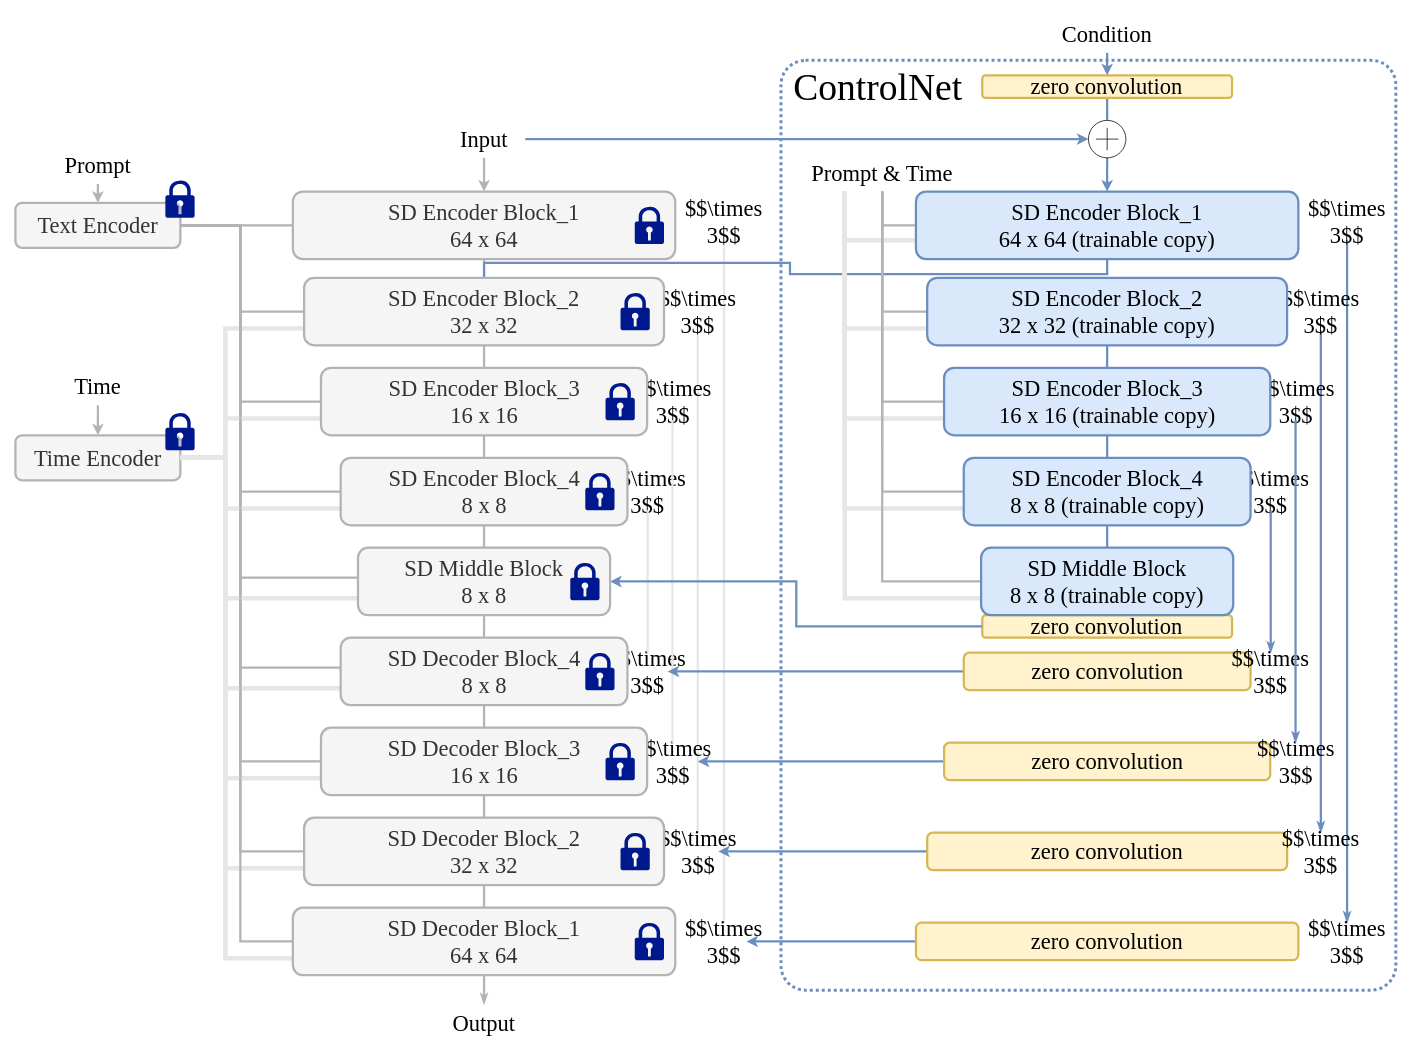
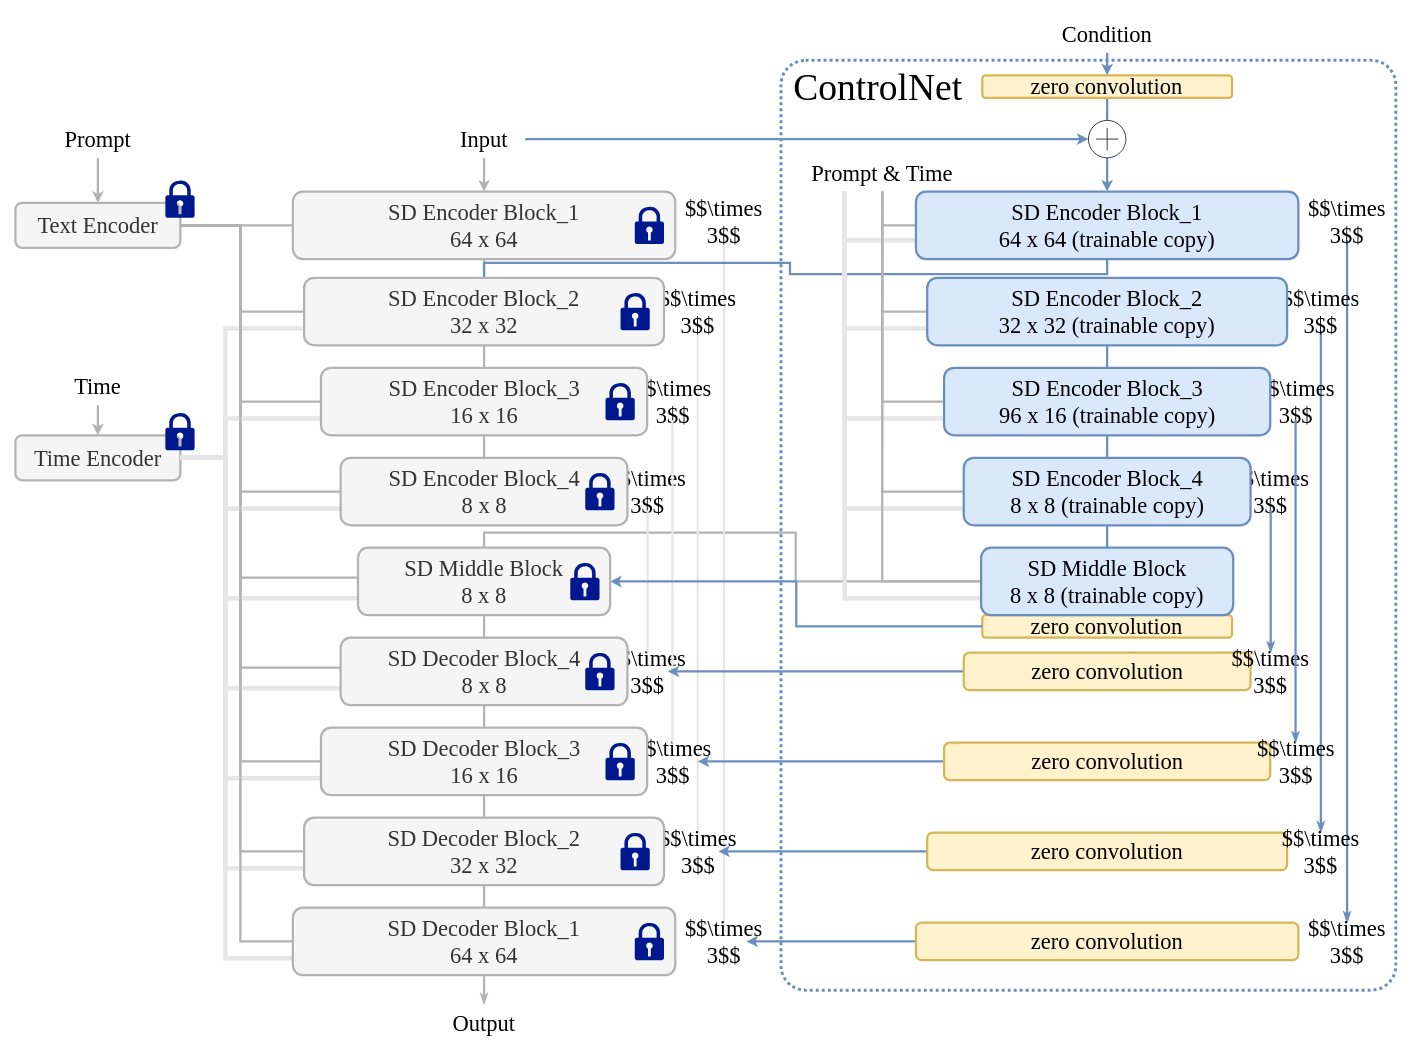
(98, 165) -> (98, 139)
(1108, 402) -> (1108, 402)
(484, 530) -> (706, 533)
